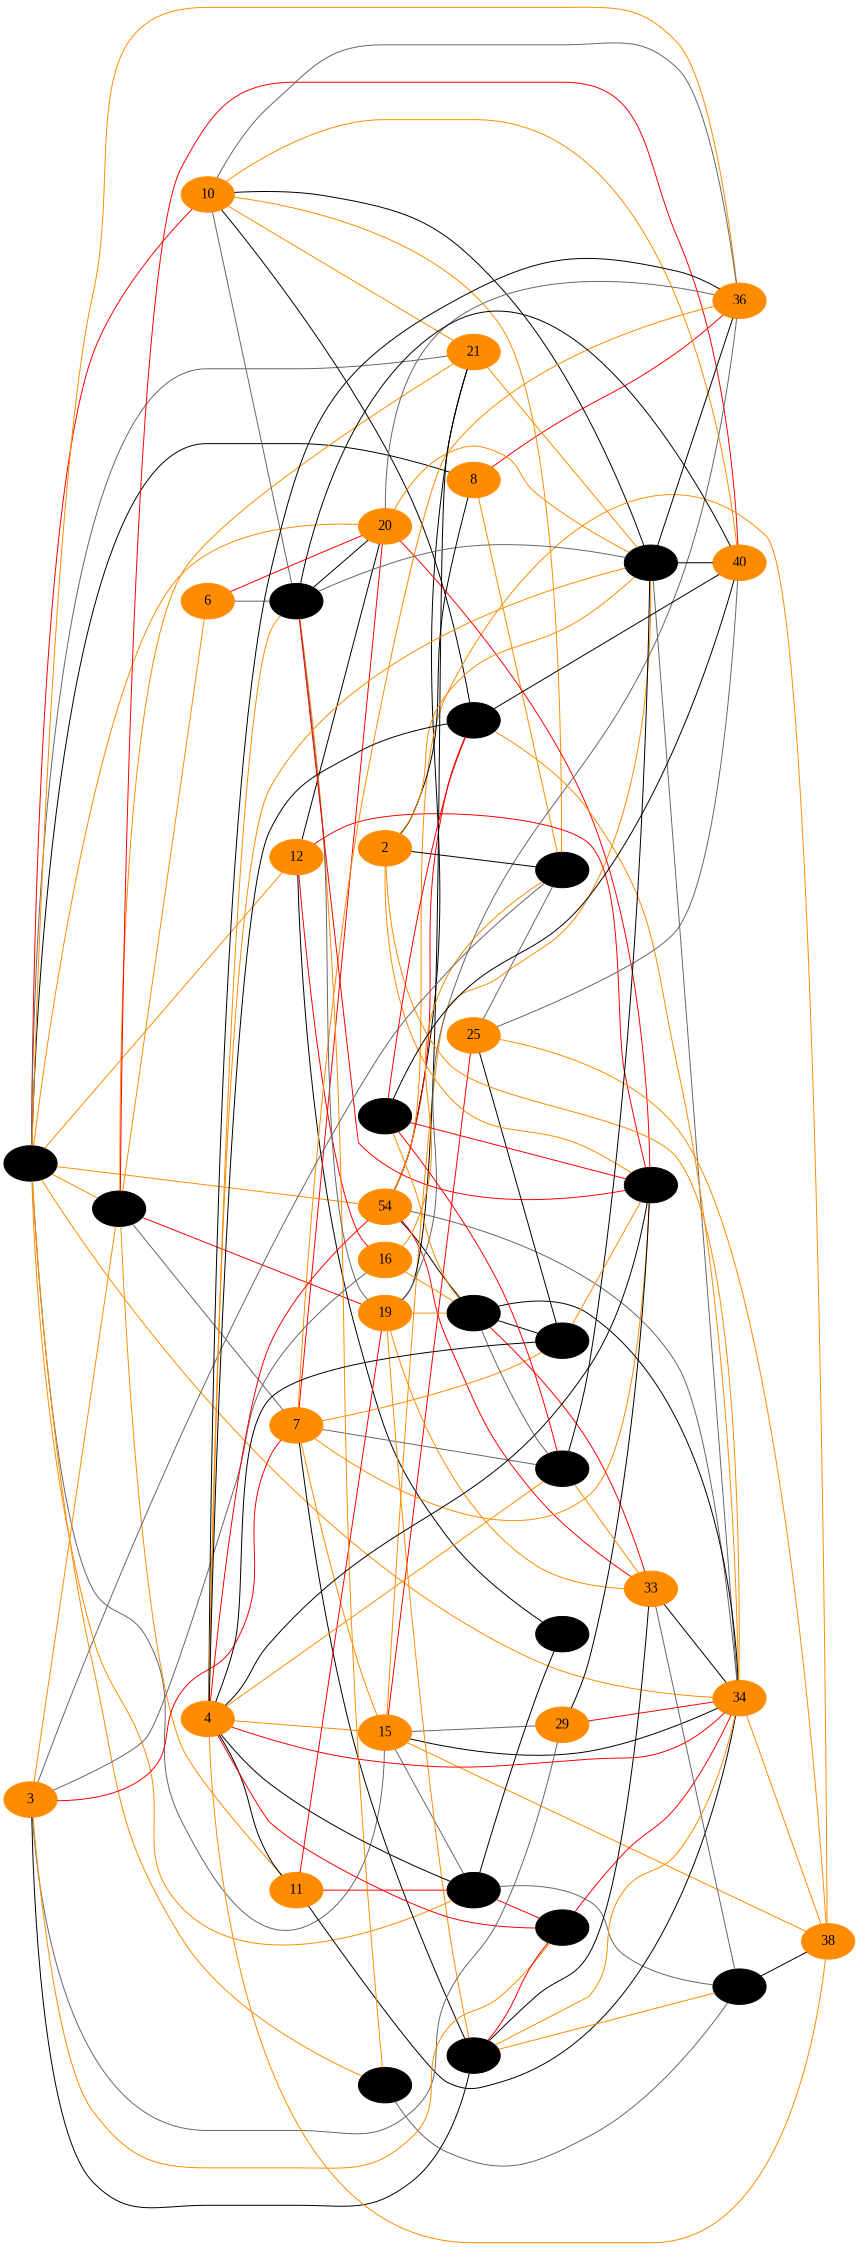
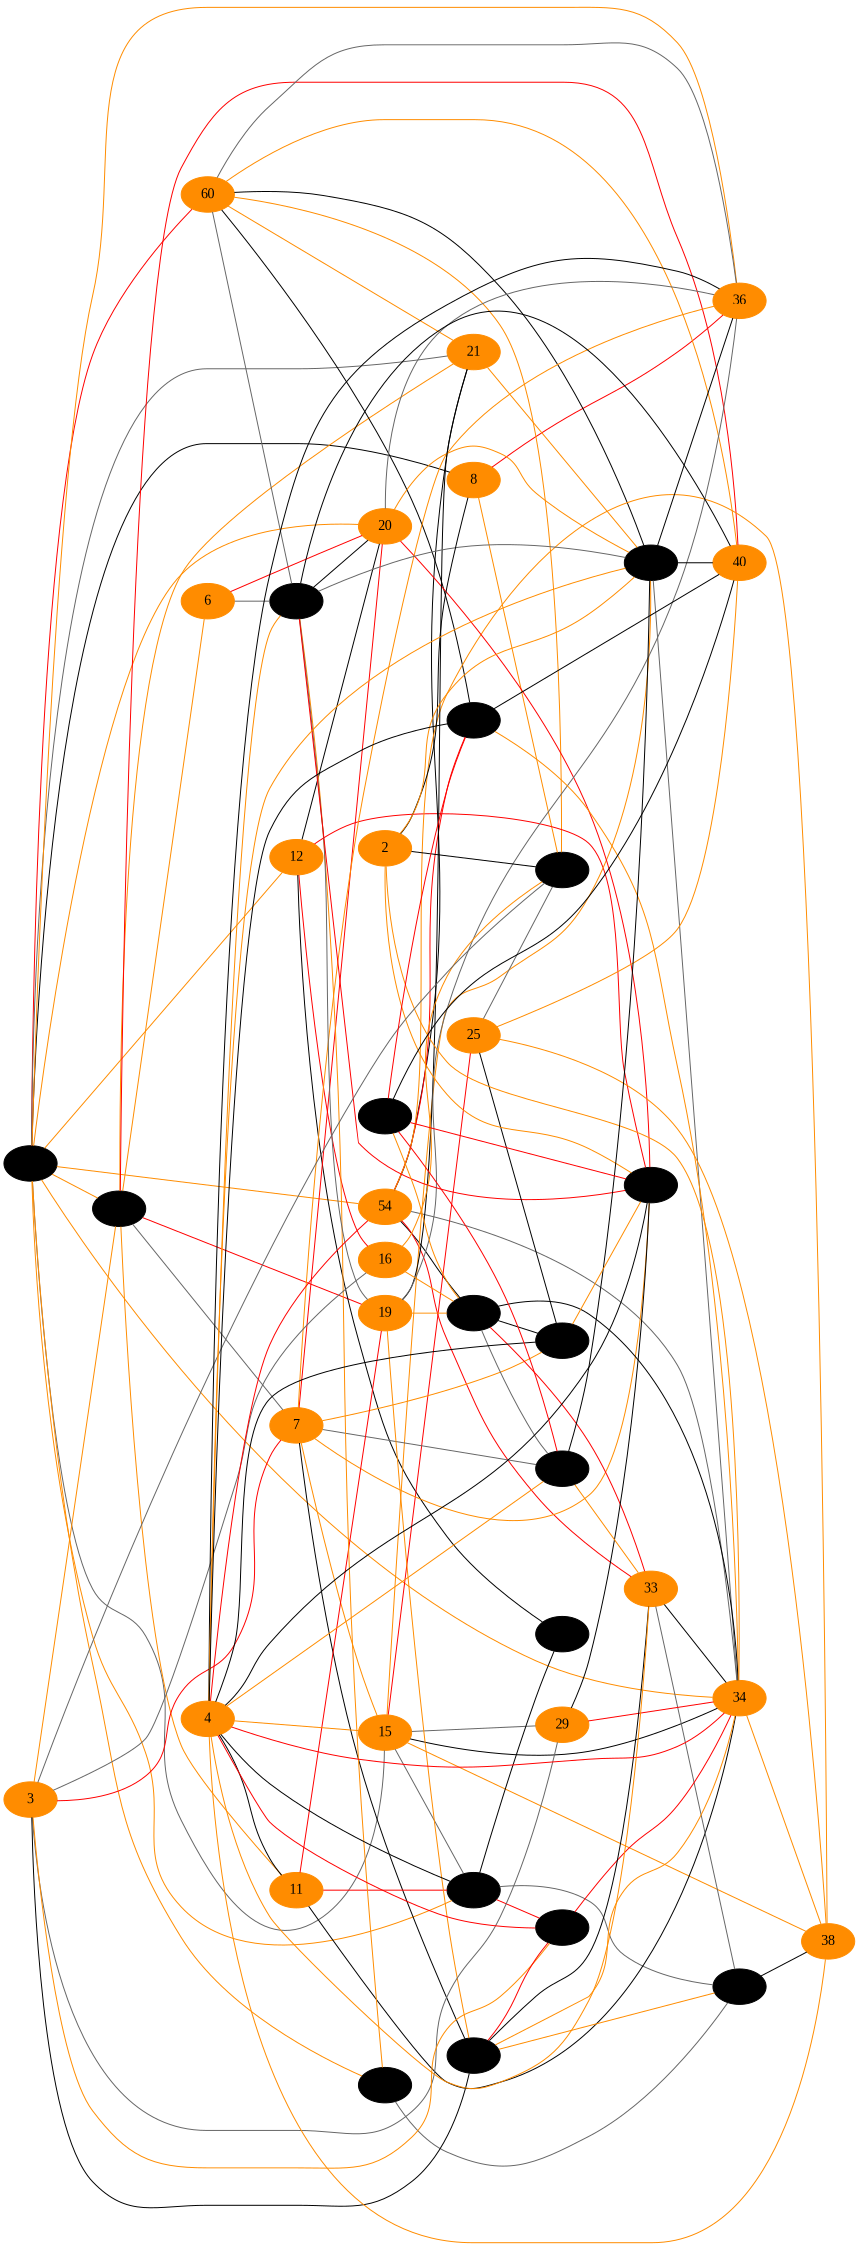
(208, 194) -> (208, 194)
(704, 860) -> (704, 860)
(469, 1499) -> (558, 2047)
